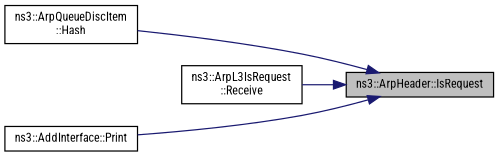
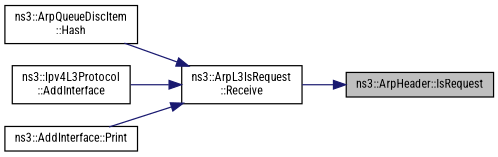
(253, 46) -> (151, 53)
none -> (71, 85)
(254, 123) -> (140, 117)
